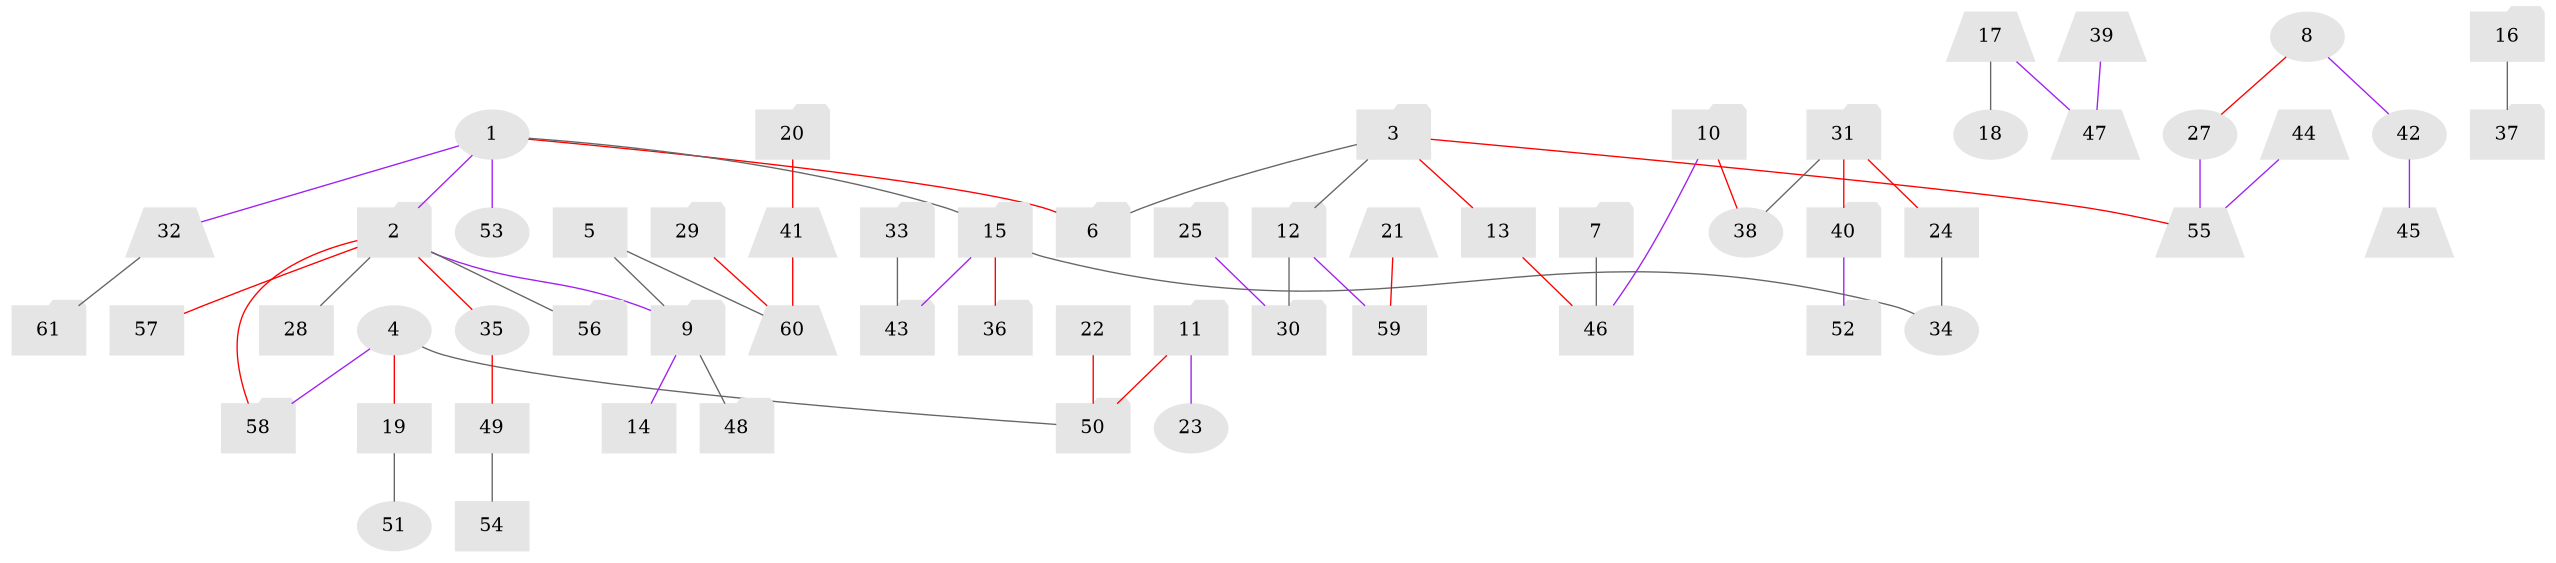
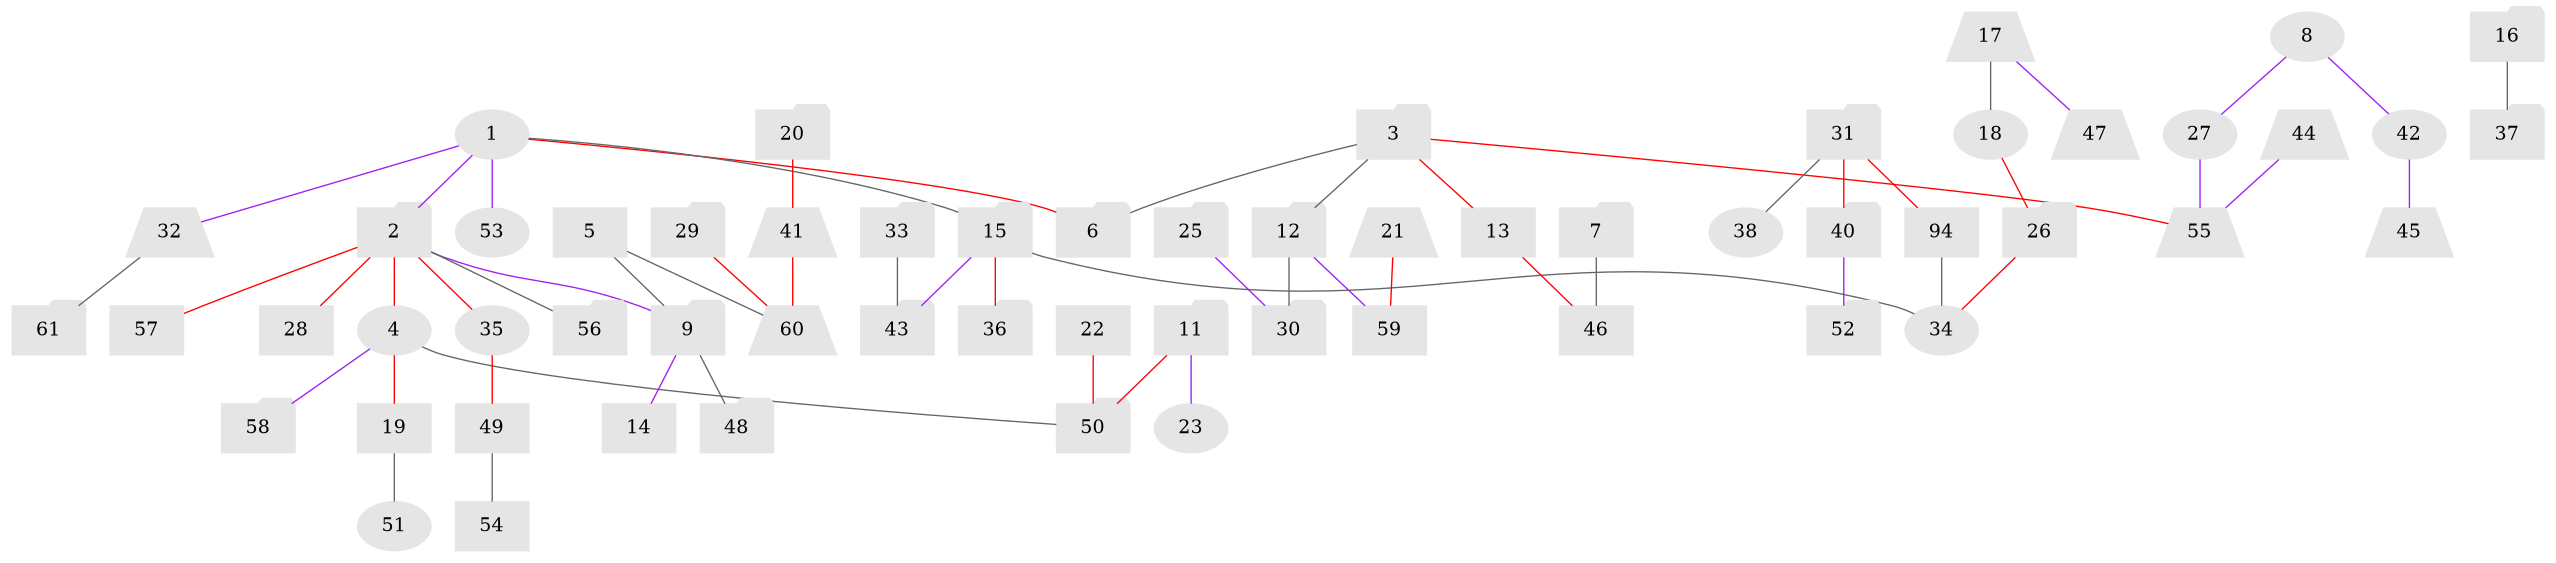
(2102, 37) -> none
(2254, 86) -> (2254, 86)
(1709, 135) -> none
(1942, 233) -> (1942, 233)
none -> (2040, 233)
(345, 282) -> (345, 282)
(256, 294) -> (394, 282)
